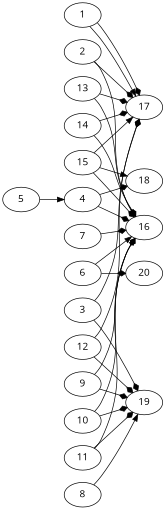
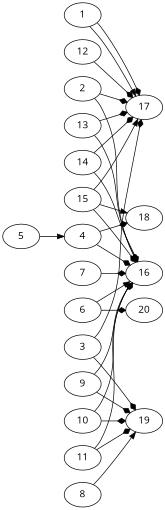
(108, 370) -> none
